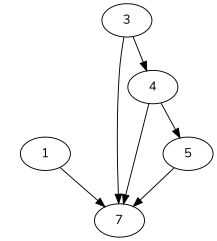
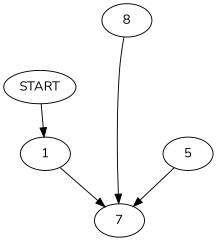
(127, 20) -> (127, 20)
none -> (40, 87)
(153, 87) -> none
